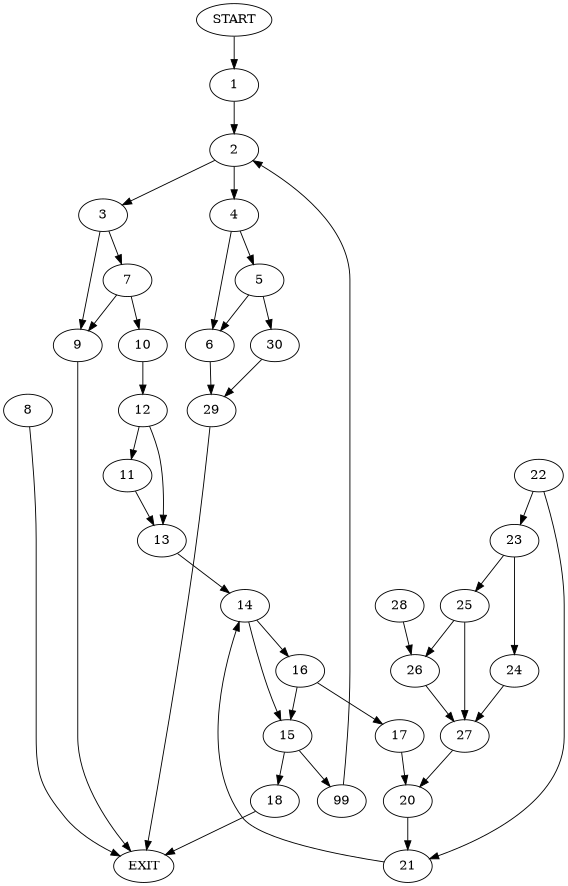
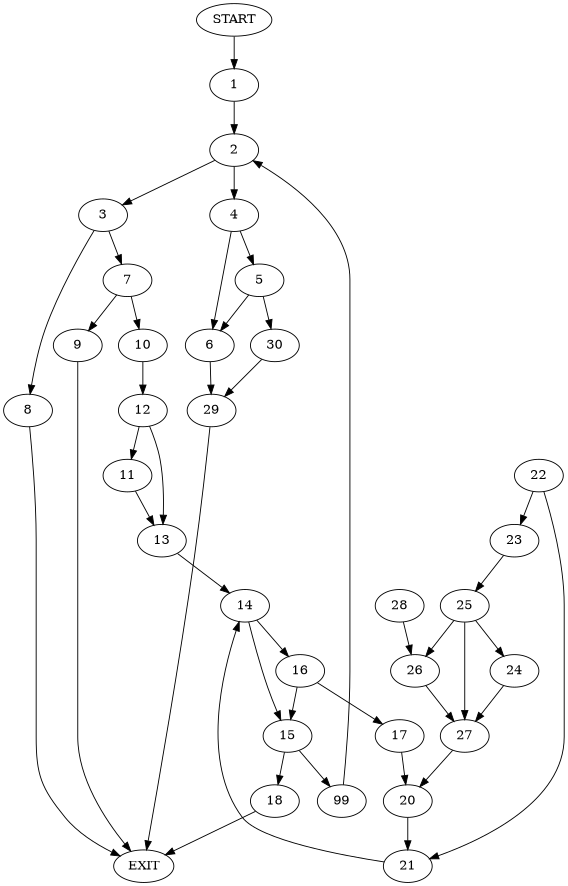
(91, 276) -> (55, 305)
(514, 601) -> (487, 635)
